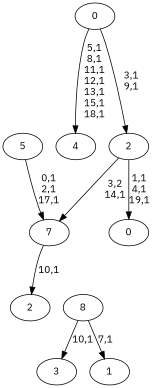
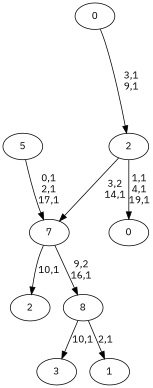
(76, 146) -> none
none -> (65, 267)
(106, 340) -> (106, 340)
